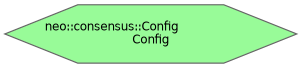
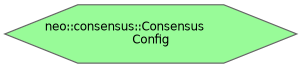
(151, 34) -> (151, 34)
